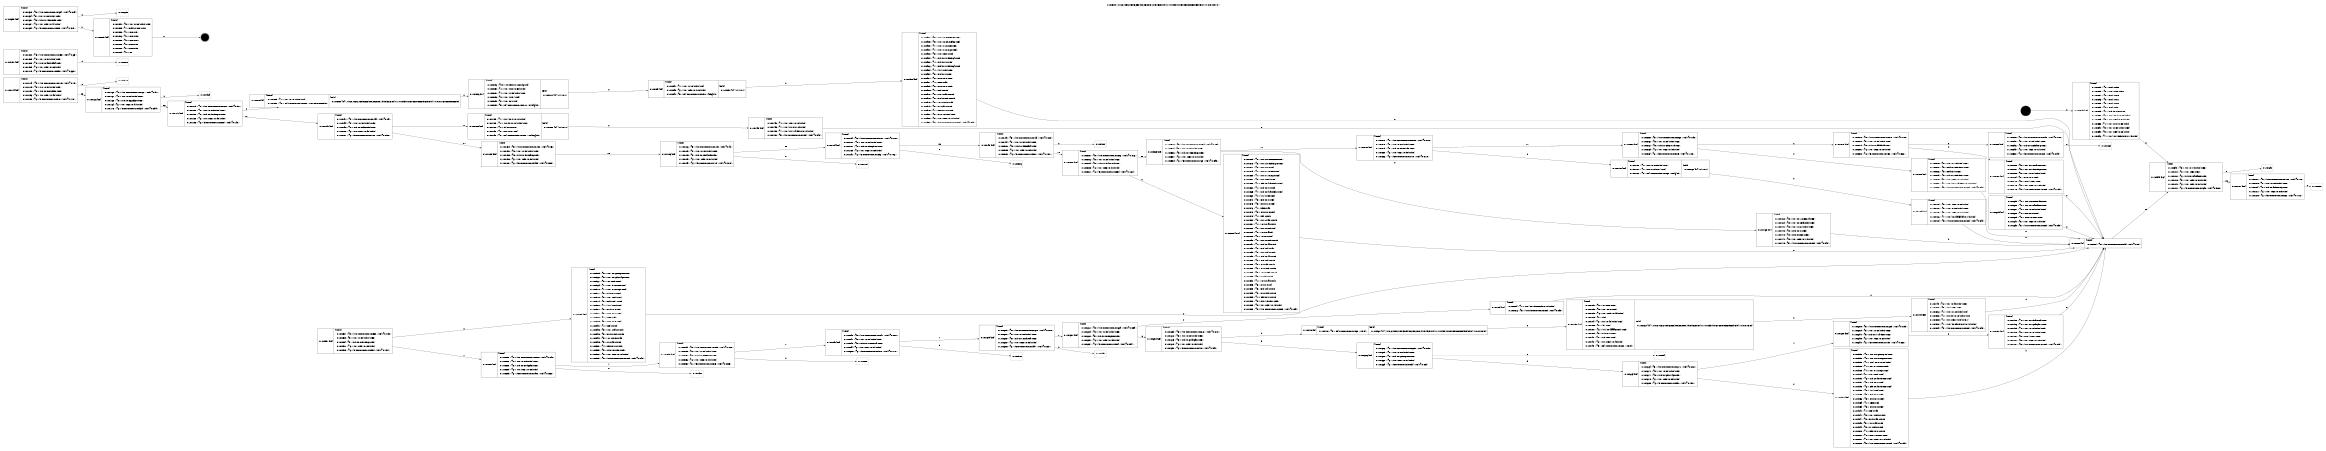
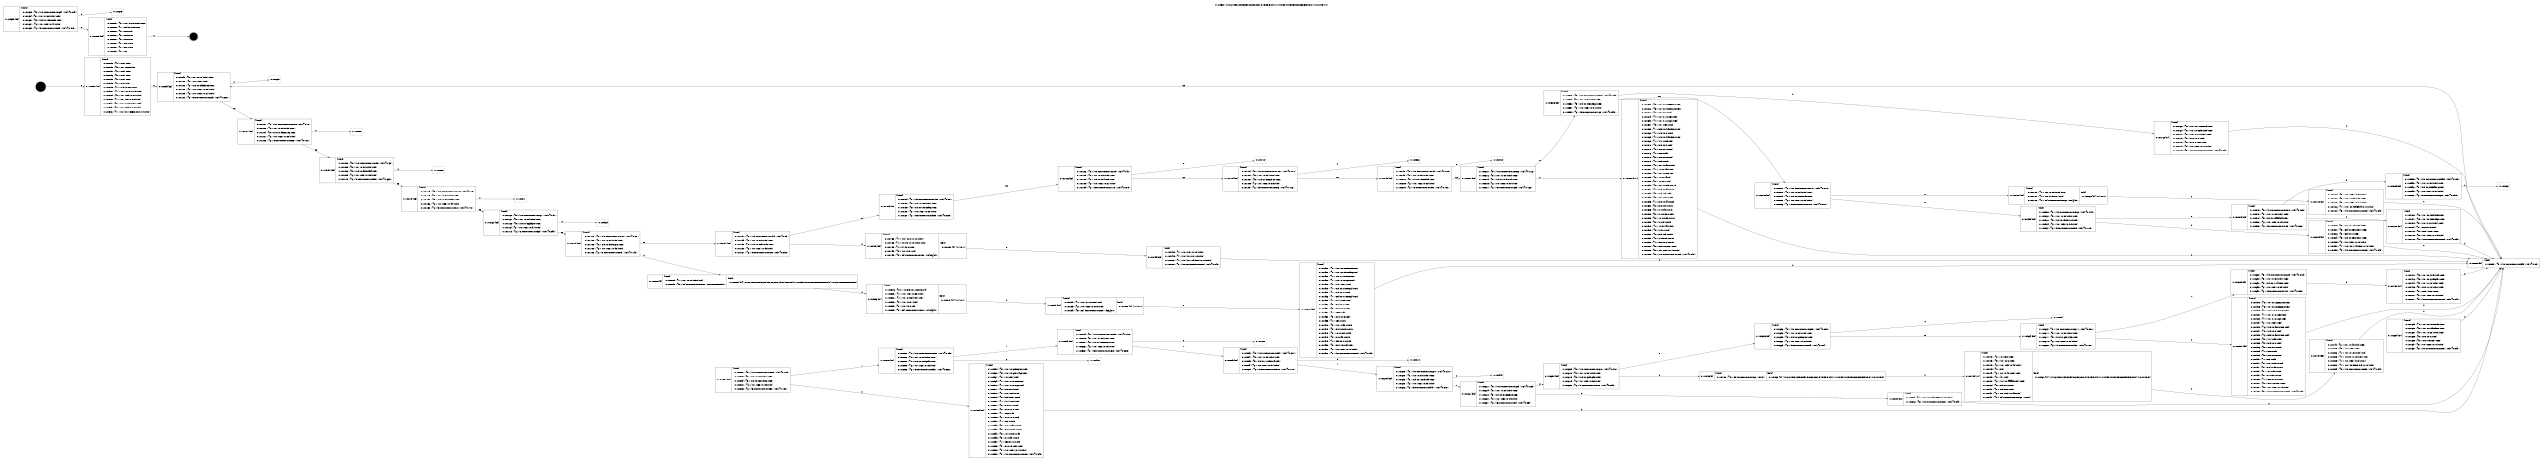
none -> (315, 151)
none -> (397, 184)
